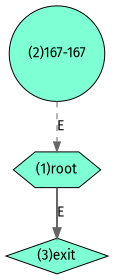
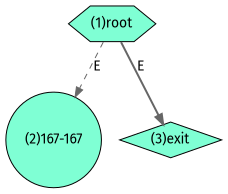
(57, 121) -> (91, 65)
